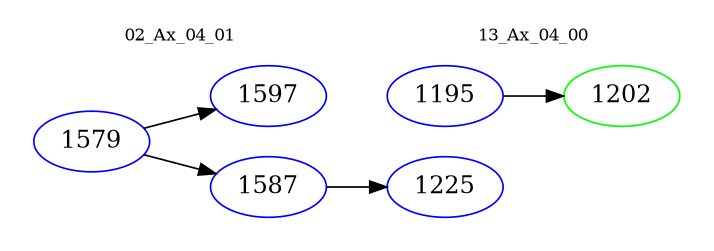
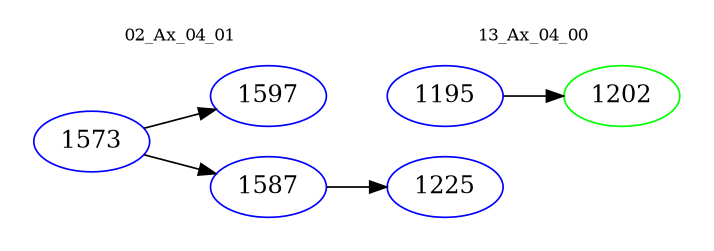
(92, 142) -> (92, 142)
